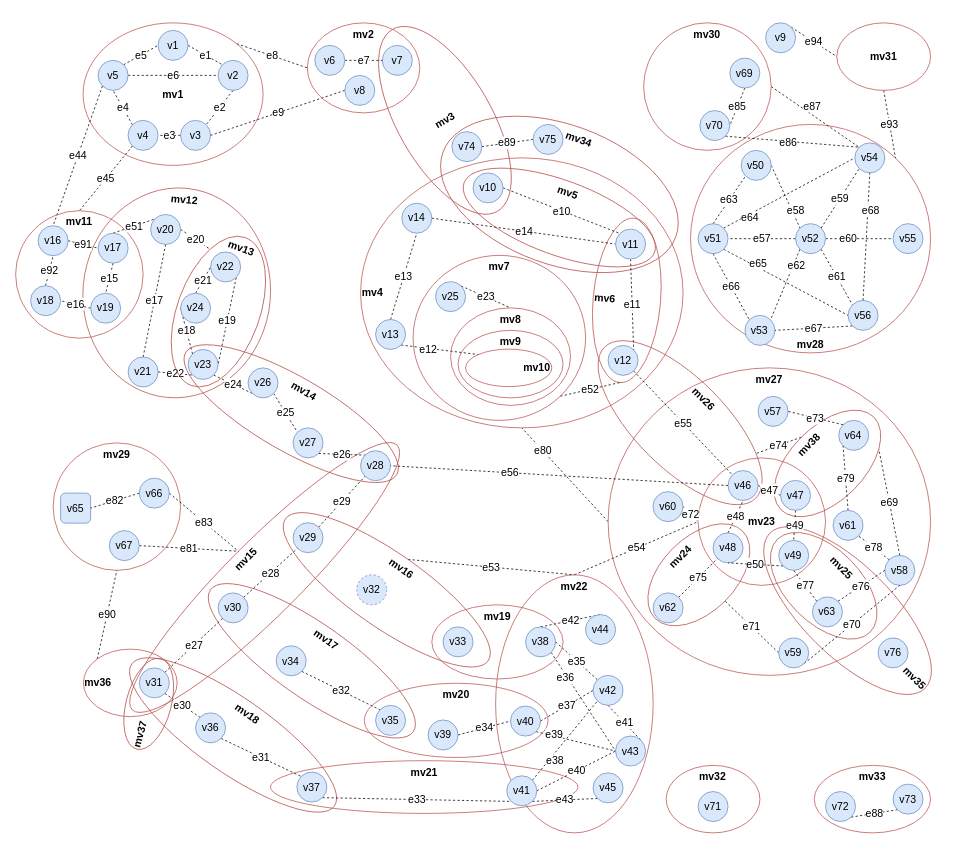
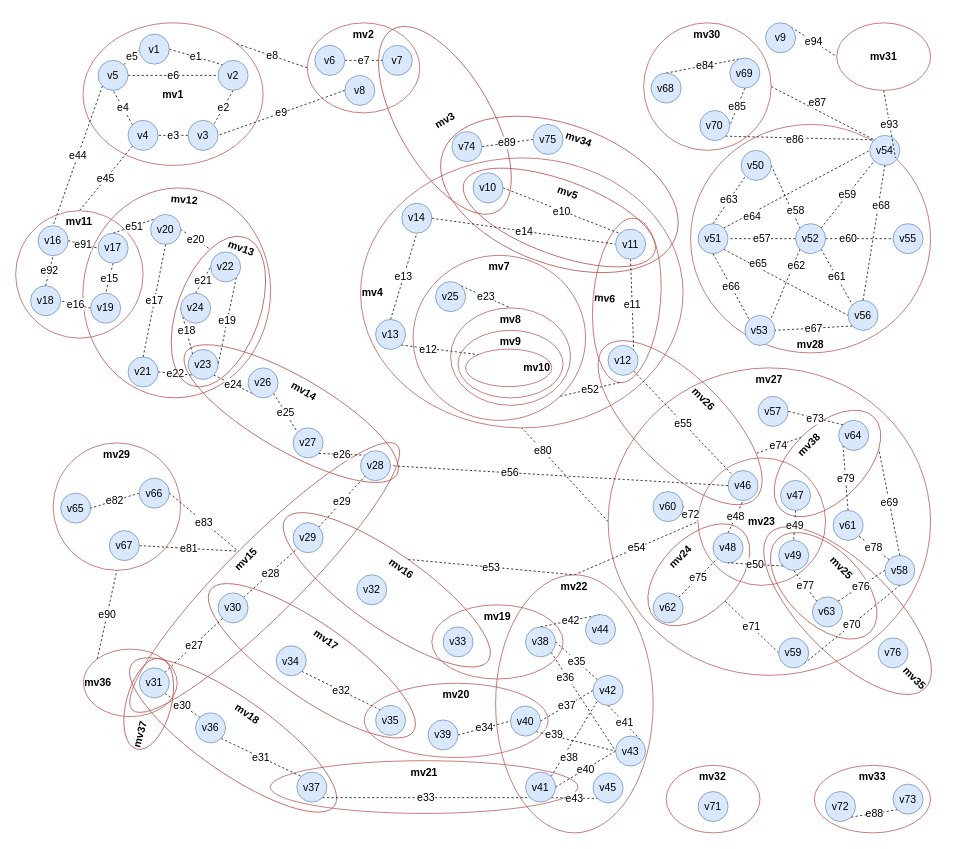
(173, 45) -> (154, 49)
none -> (702, 66)
none -> (666, 88)
(195, 135) -> (203, 135)
(870, 158) -> (885, 150)
(766, 489) -> none
(75, 508) -> (75, 508)
(372, 590) -> (372, 590)
(522, 791) -> (540, 787)
